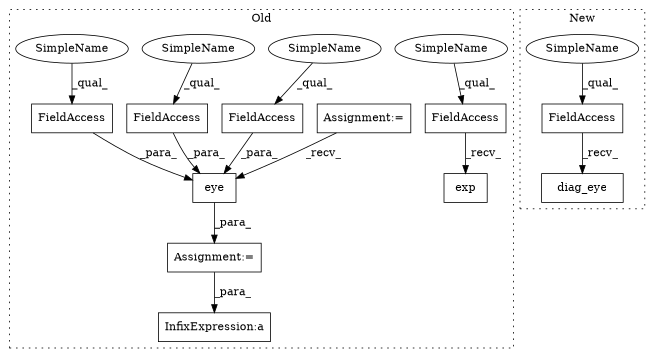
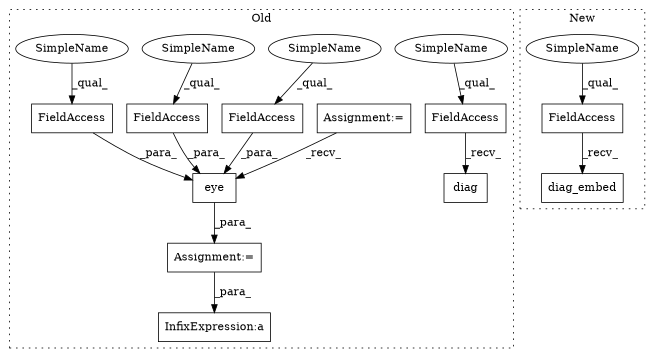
(466, 188) -> (466, 188)
(582, 188) -> (582, 188)
